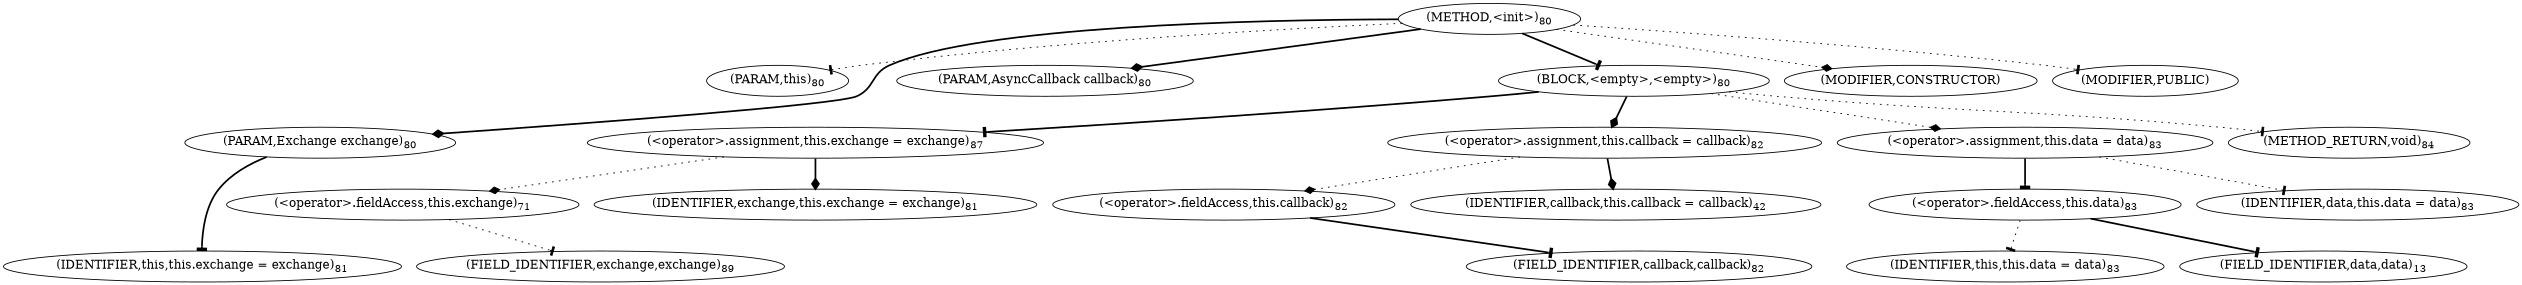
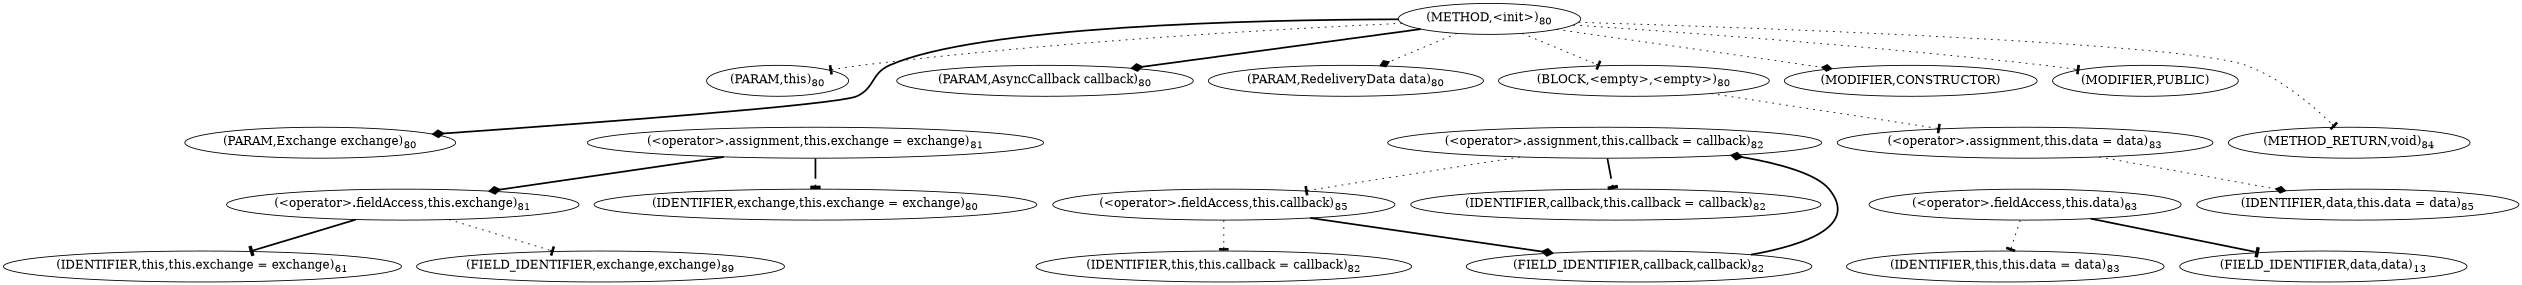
(1559, 49) -> (1559, 49)
none -> (1346, 81)
(1622, 107) -> (1837, 203)
(1824, 111) -> (1824, 111)
(1994, 111) -> (1965, 38)
(1263, 114) -> none
(977, 141) -> (977, 141)
(815, 169) -> (815, 169)
(1609, 169) -> (1609, 169)
(2025, 172) -> none
(612, 173) -> (612, 173)
(2190, 173) -> (2190, 173)
(1415, 174) -> (1415, 174)
(218, 190) -> (305, 235)
(524, 203) -> (524, 203)
(972, 203) -> (972, 203)
(1342, 203) -> (1342, 203)
(1760, 203) -> (1760, 203)
(2131, 203) -> (2131, 203)
(2468, 203) -> (2468, 203)
(1429, 235) -> (1429, 235)
(342, 265) -> (342, 265)
none -> (1224, 267)
